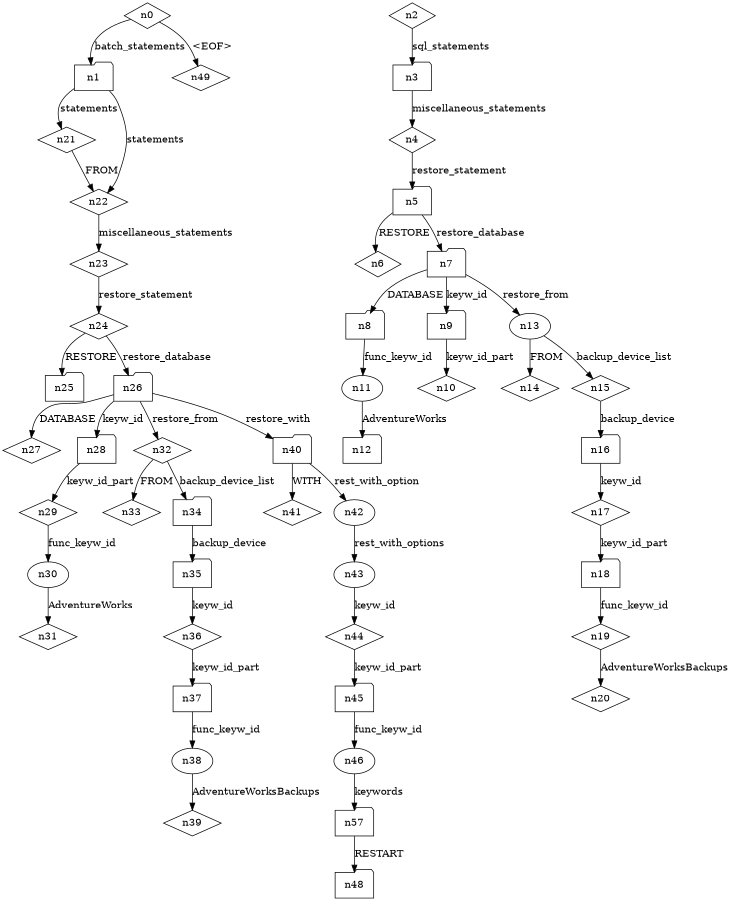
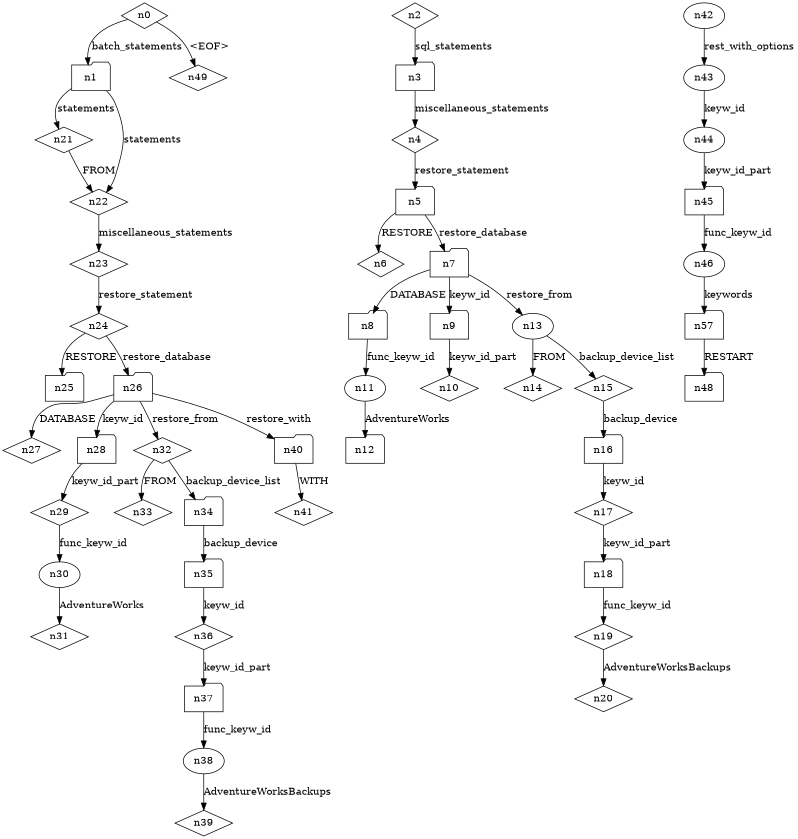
(327, 478) -> none
(354, 637) -> (704, 140)
